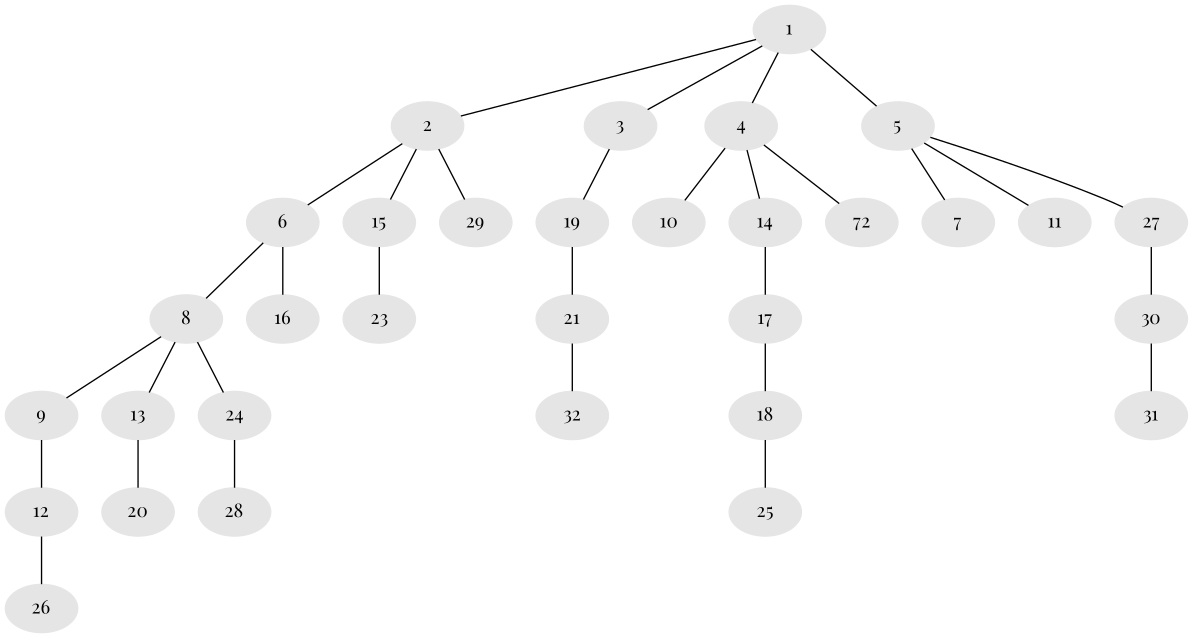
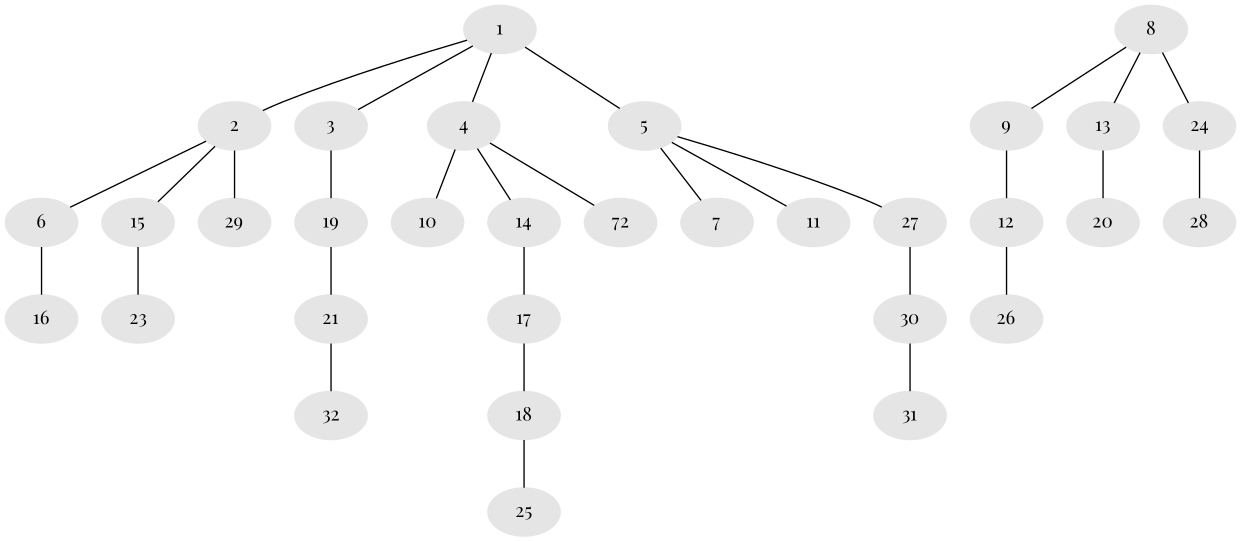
(235, 271) -> none
